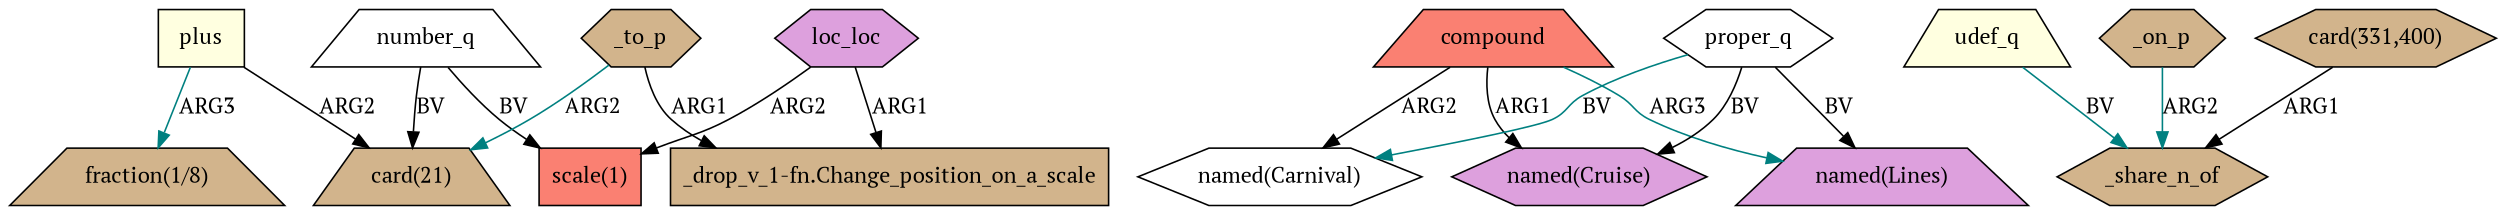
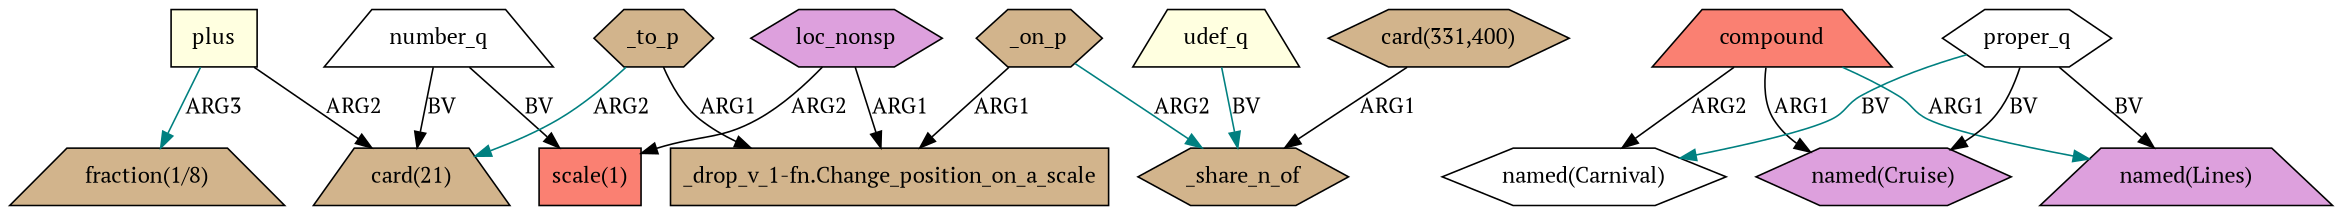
(847, 38) -> (847, 38)
none -> (971, 102)
(1678, 108) -> (1957, 108)
